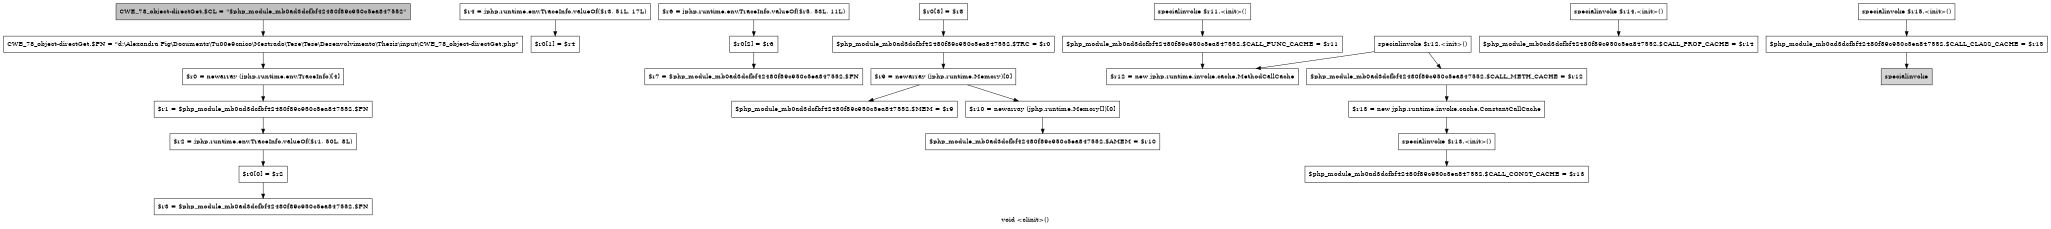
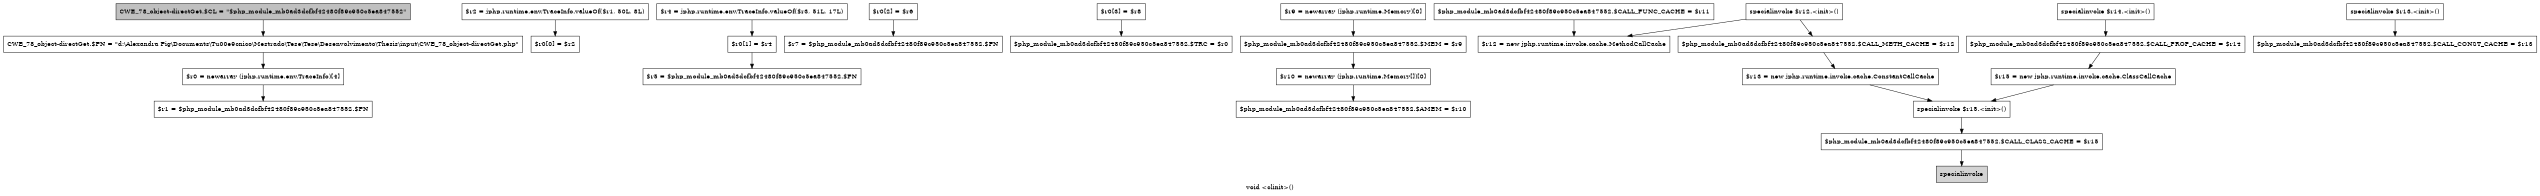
(754, 12) -> none
(1202, 12) -> none
(943, 58) -> none
none -> (752, 77)
none -> (2083, 77)
(991, 92) -> (1353, 58)
(263, 123) -> none
(1447, 123) -> (1899, 92)
(263, 207) -> none
